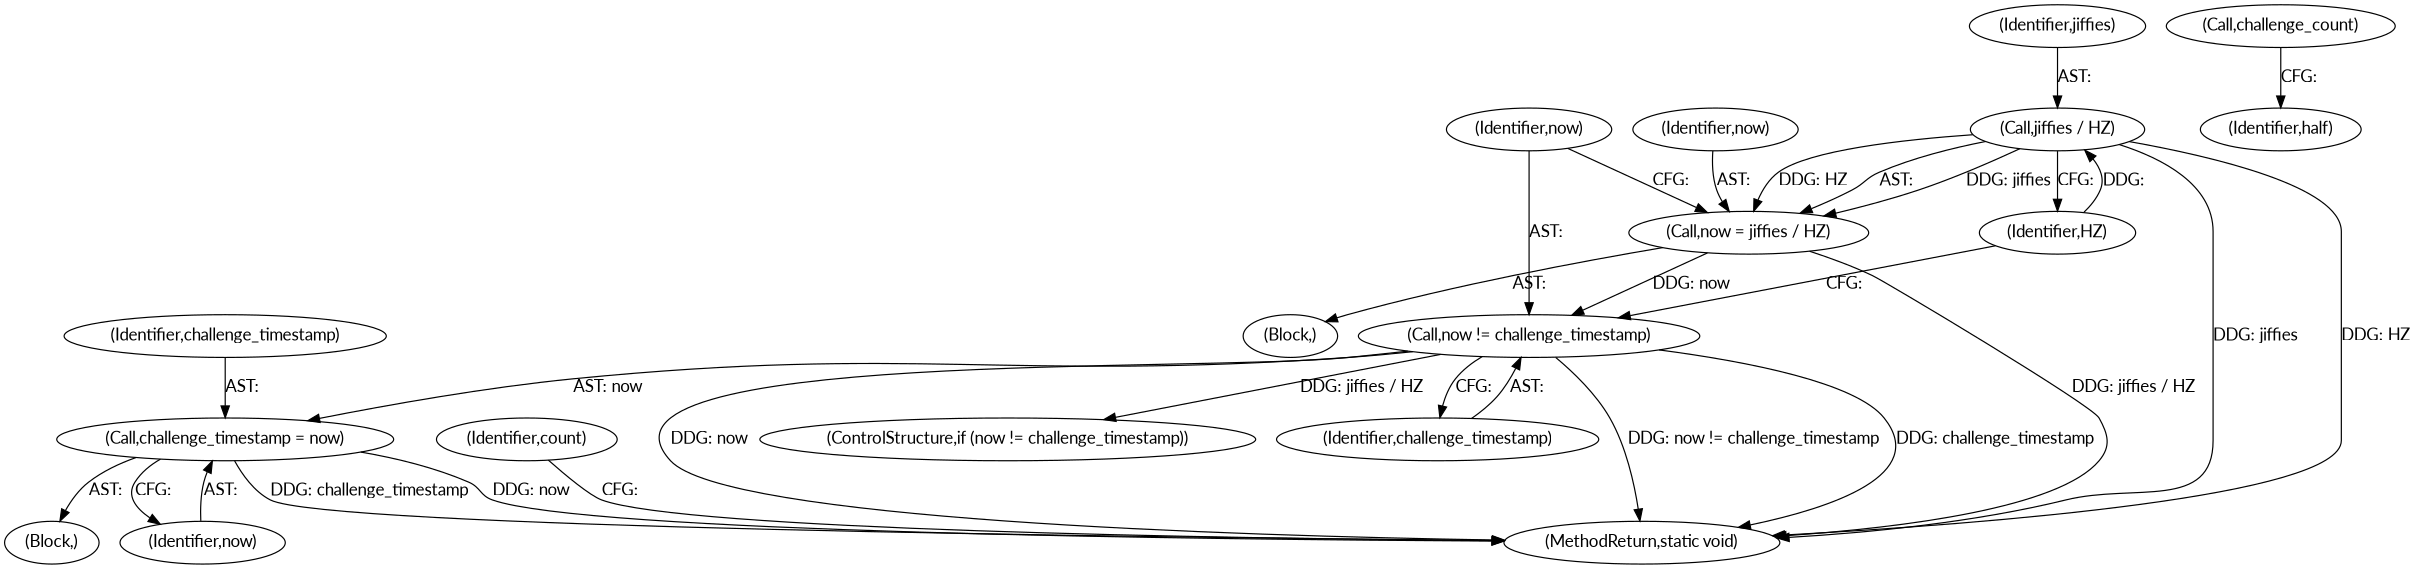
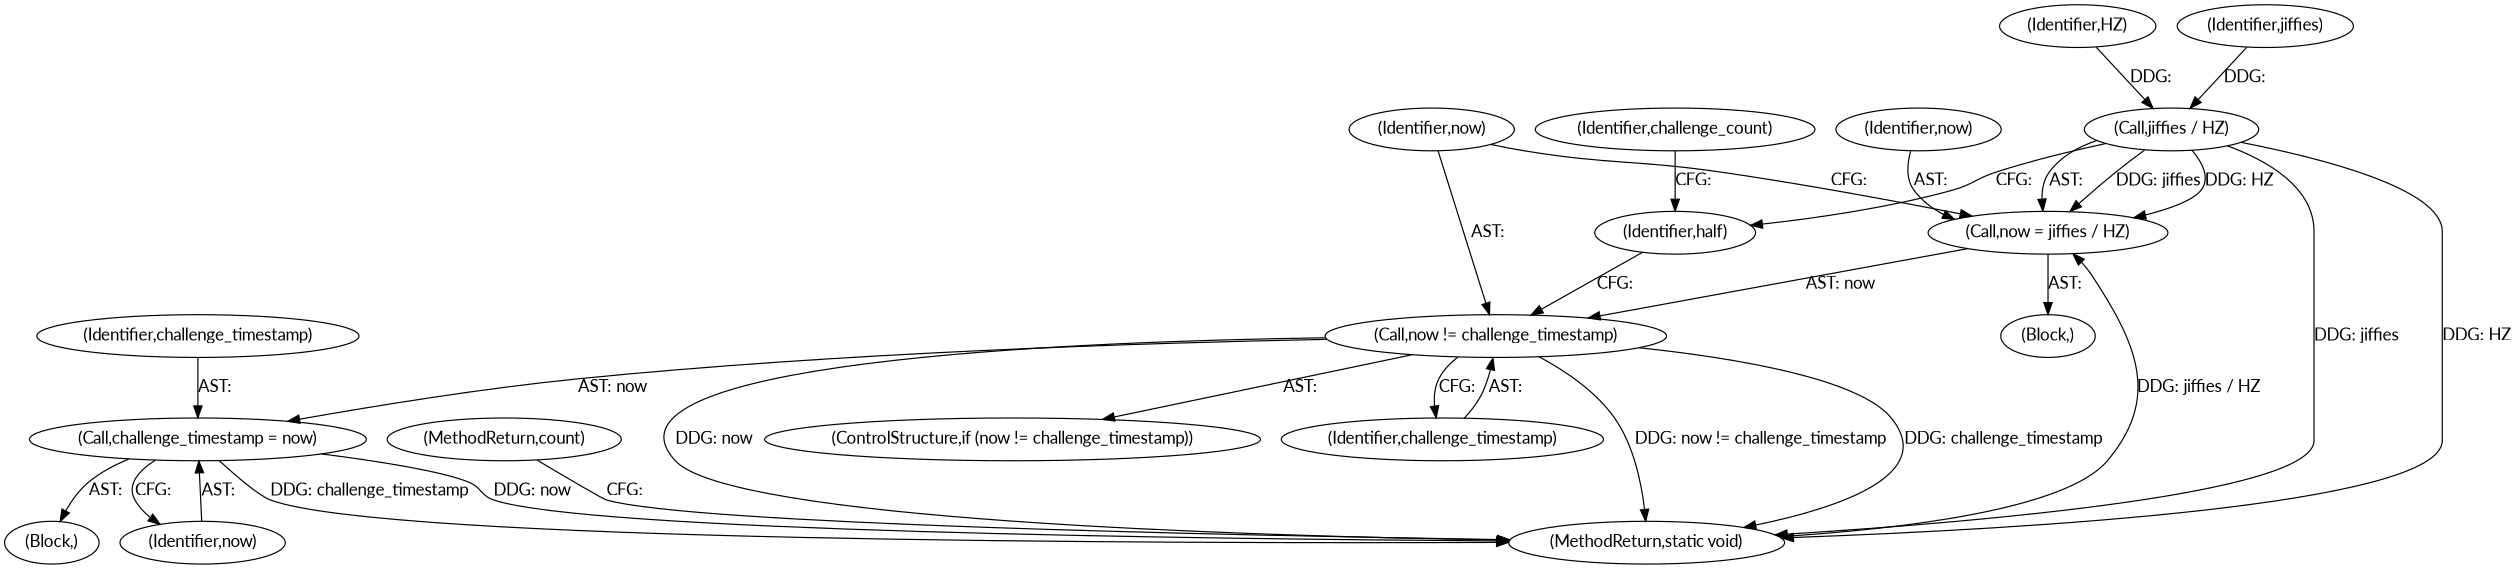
(2281, 26) -> (1675, 129)
(2077, 78) -> (2247, 78)
(2057, 175) -> (1937, 194)
(1813, 281) -> (1592, 281)
(1692, 284) -> (1841, 284)
(1362, 388) -> (1303, 388)
(2106, 435) -> (2056, 492)
(527, 439) -> (504, 439)
